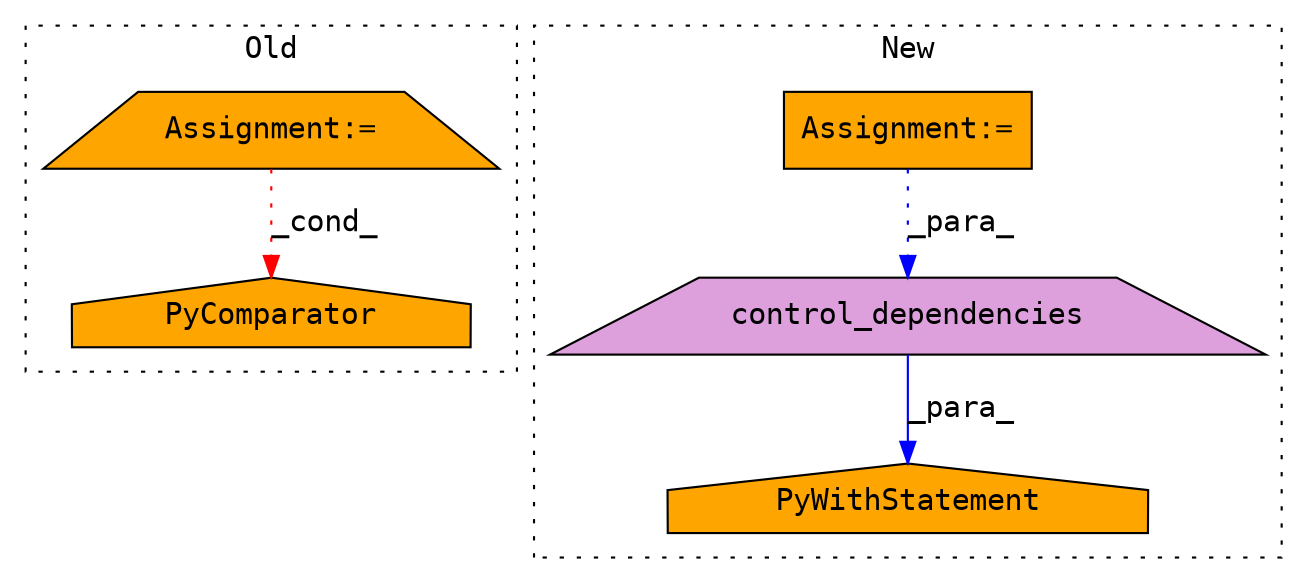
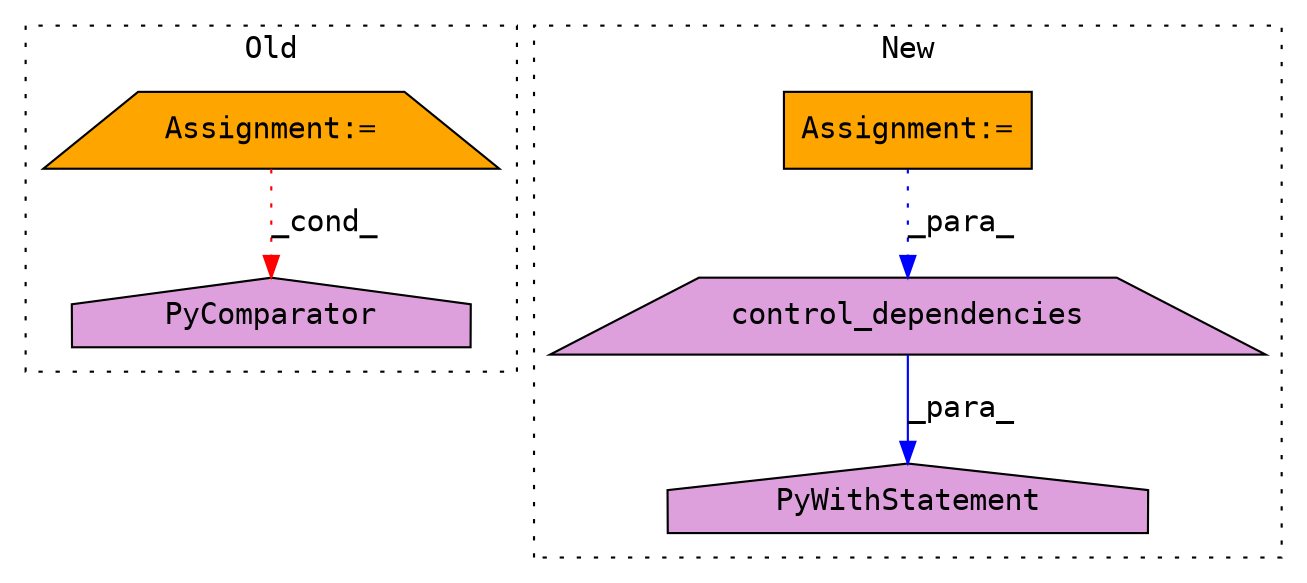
(271, 316) -> (271, 316)
(908, 502) -> (908, 502)
